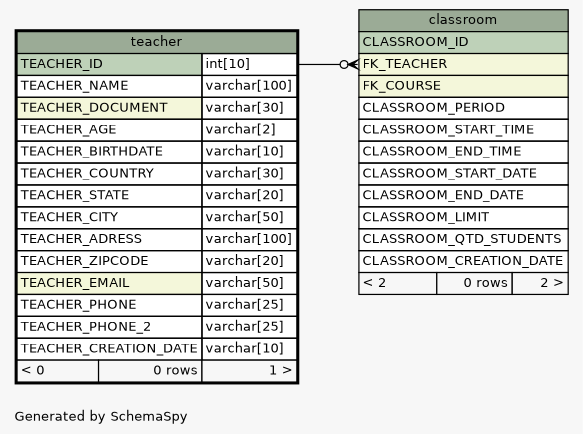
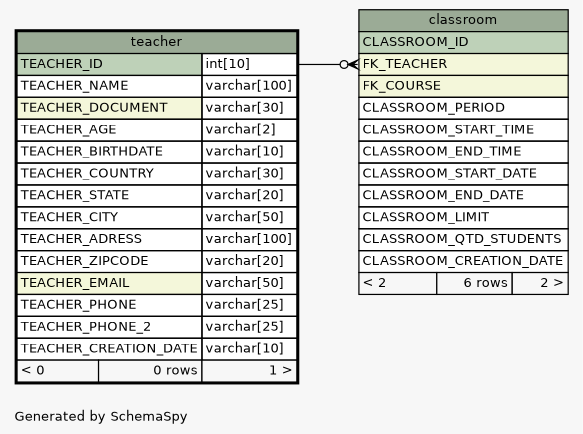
(486, 283) -> (486, 283)
